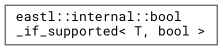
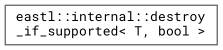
(111, 25) -> (111, 25)
